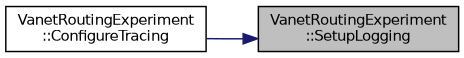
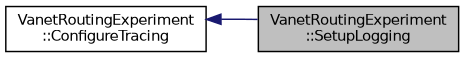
(225, 39) -> (239, 19)
